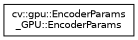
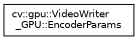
(69, 20) -> (69, 20)
